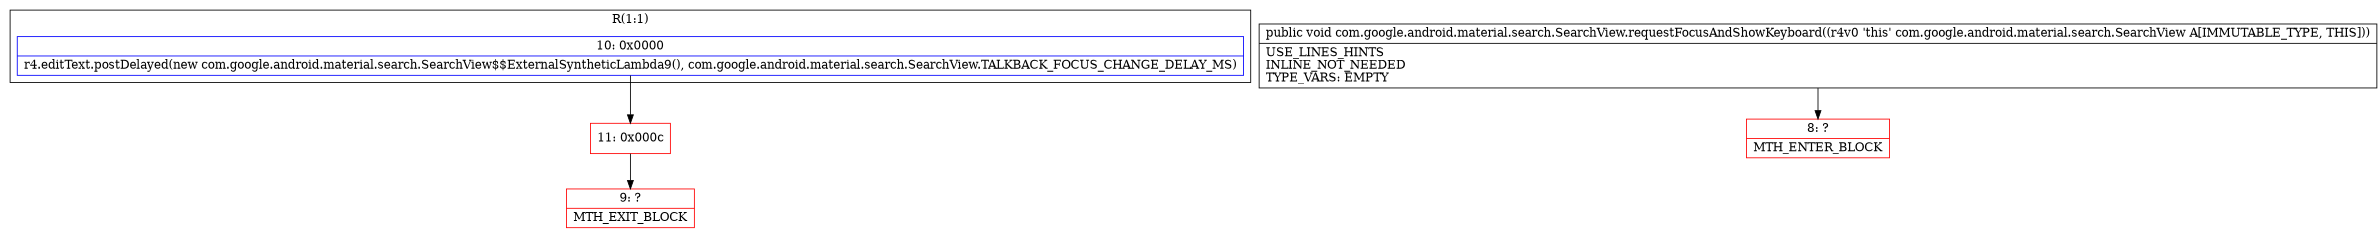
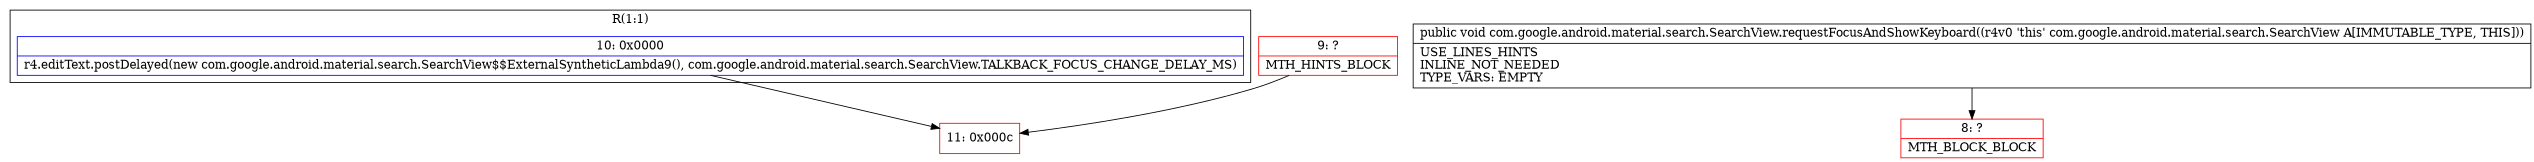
(1818, 148) -> (1972, 148)
(630, 167) -> (1161, 111)
(630, 218) -> (1328, 65)
